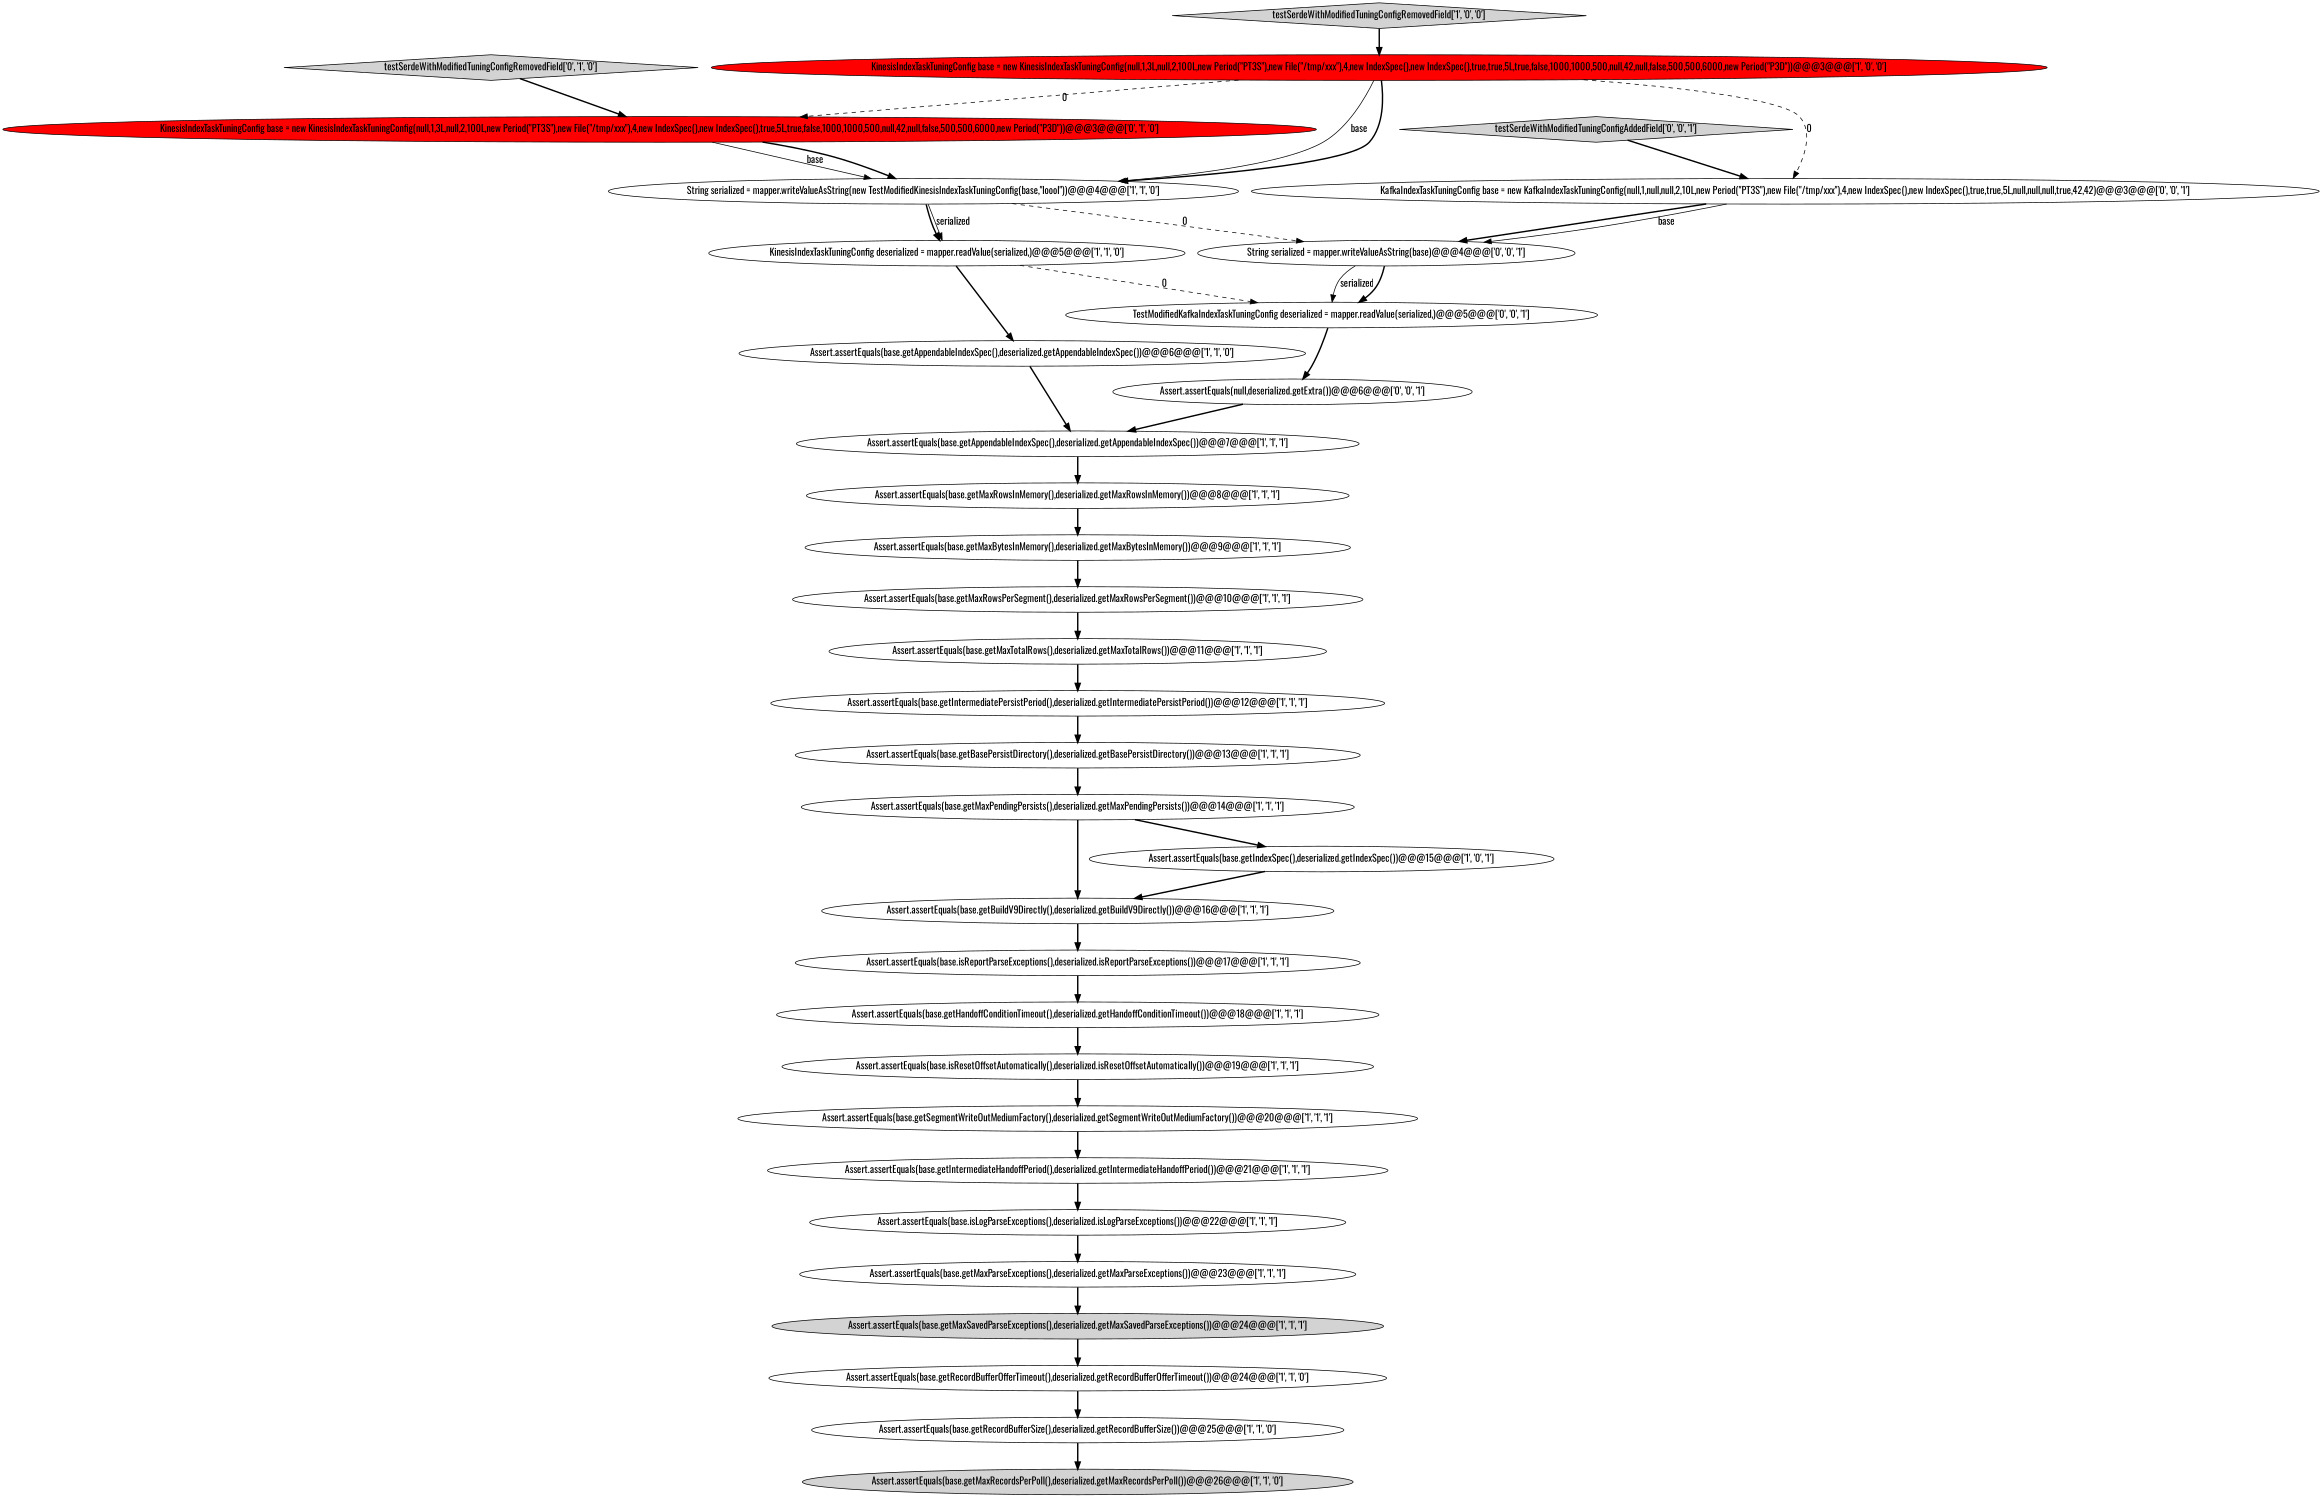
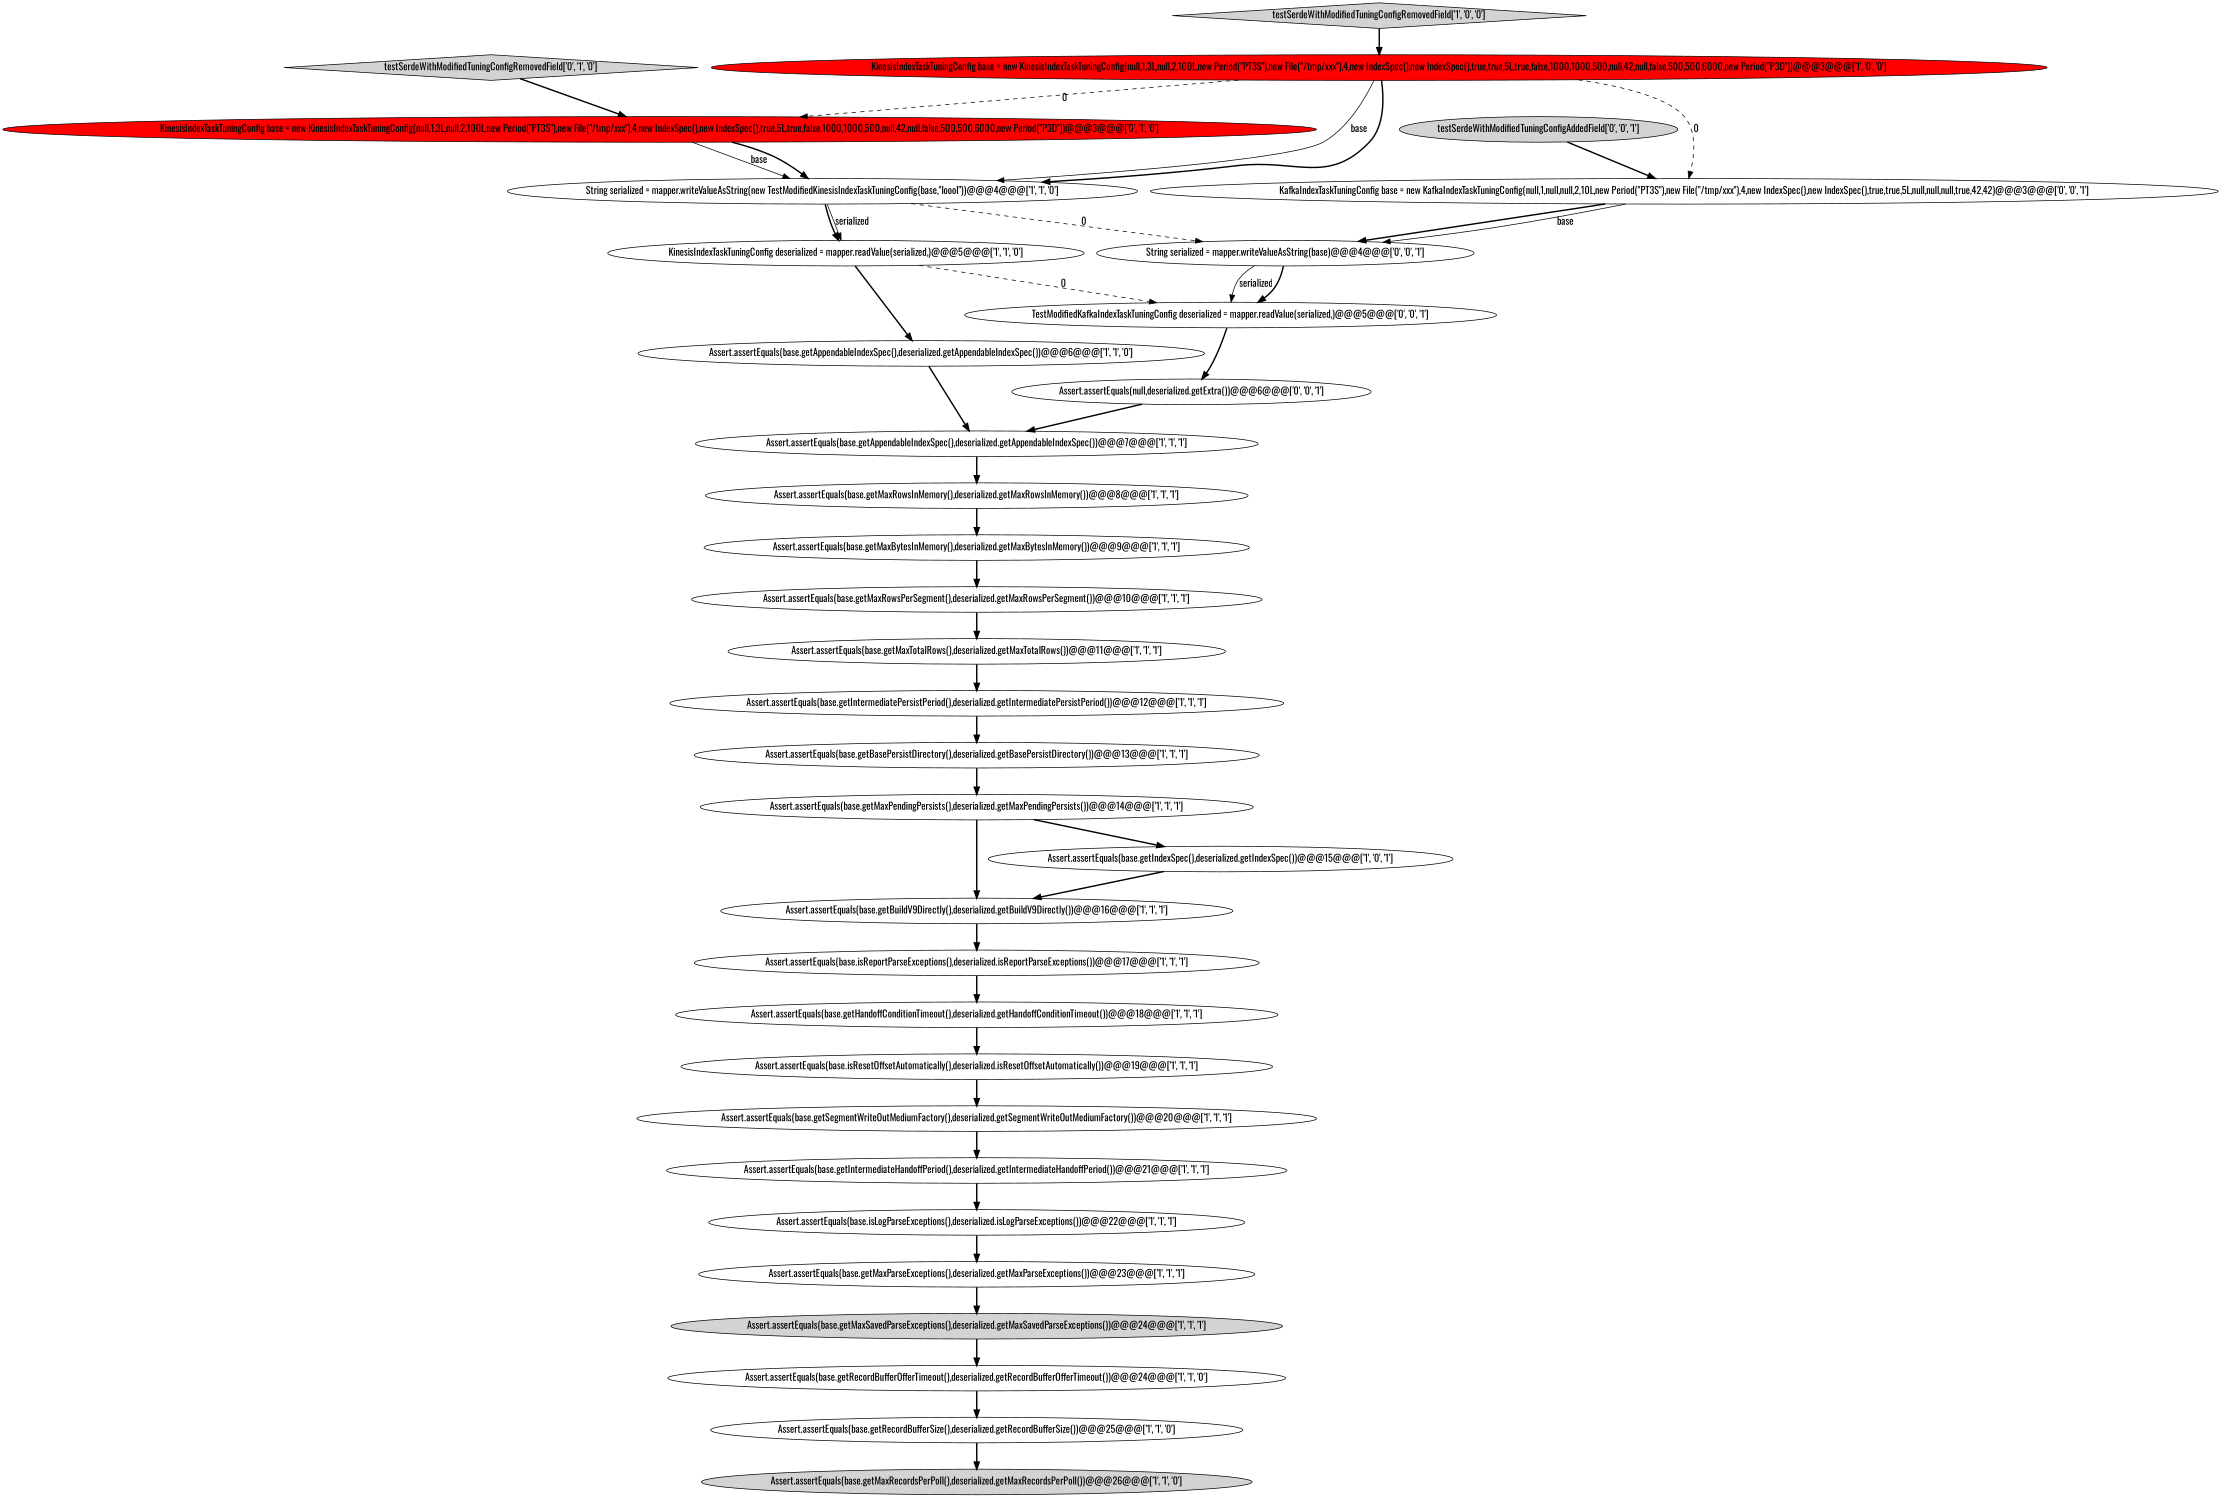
(1596, 129) -> (1539, 129)
